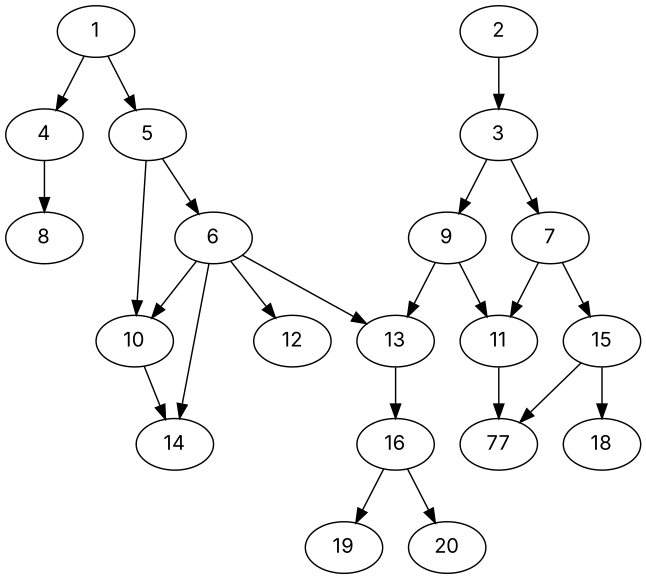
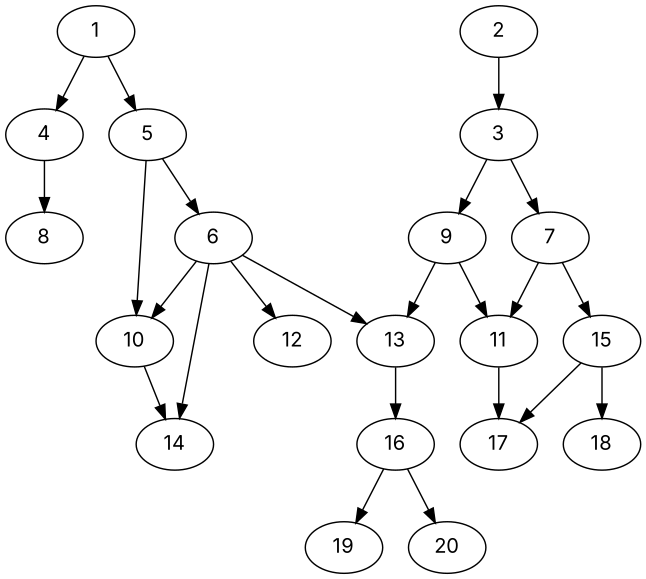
(499, 444) -> (499, 444)
